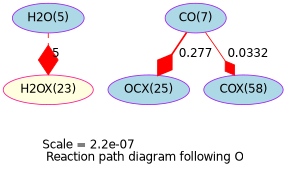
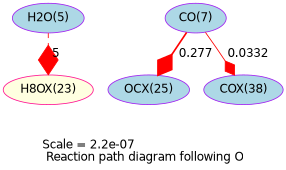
(48, 90) -> (48, 90)
(243, 90) -> (243, 90)
